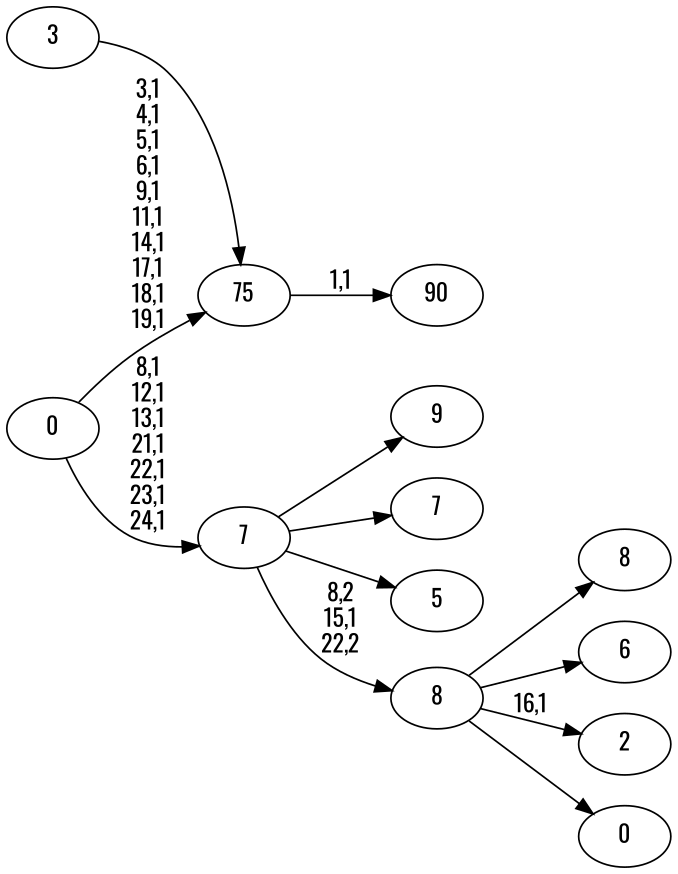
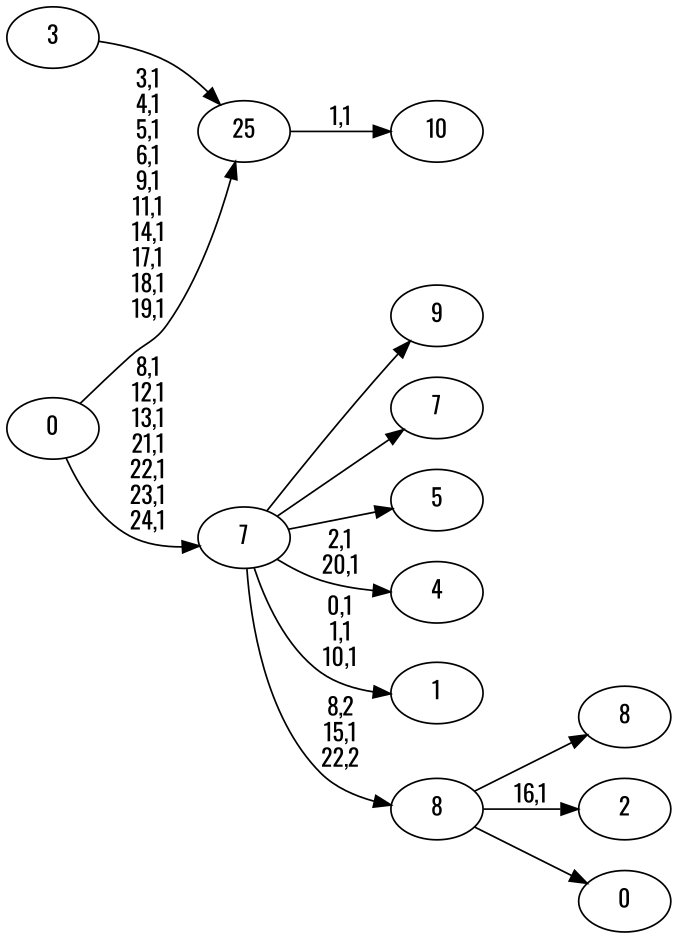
(244, 295) -> (244, 131)
(437, 295) -> (437, 131)
none -> (437, 592)
(625, 652) -> none
none -> (437, 693)
